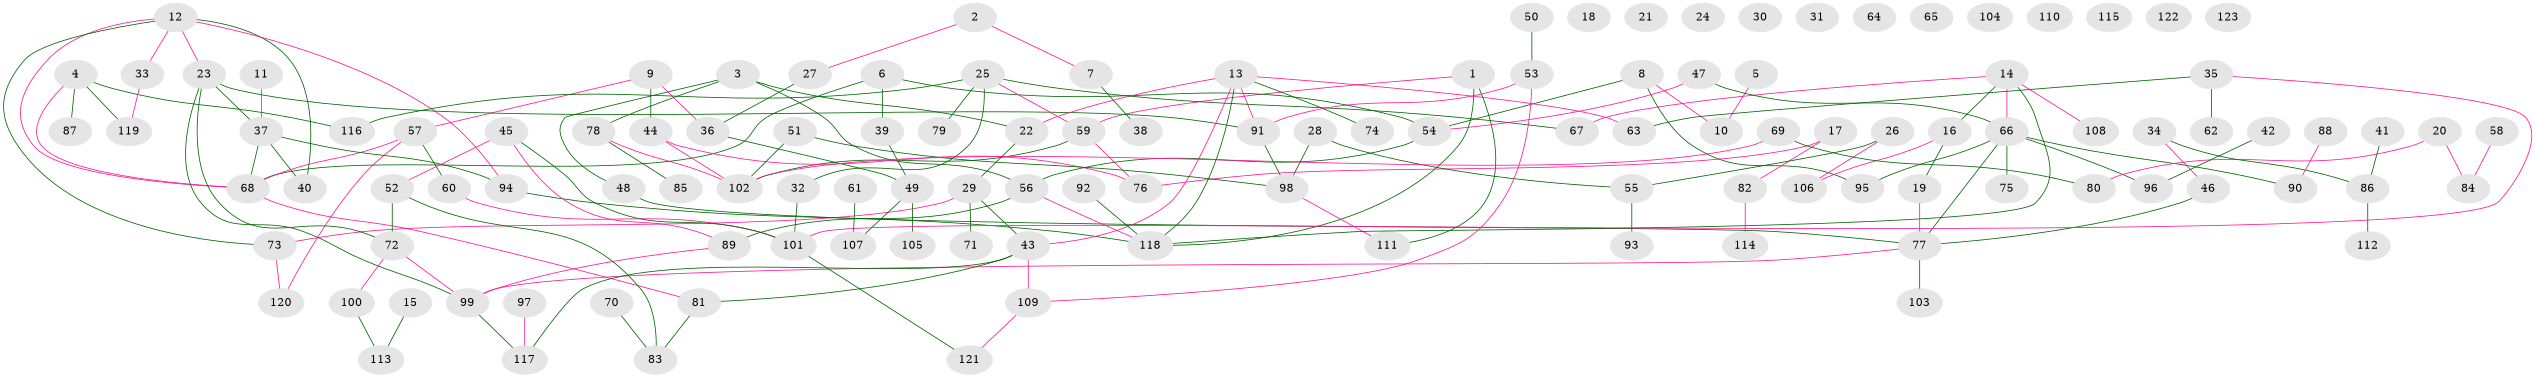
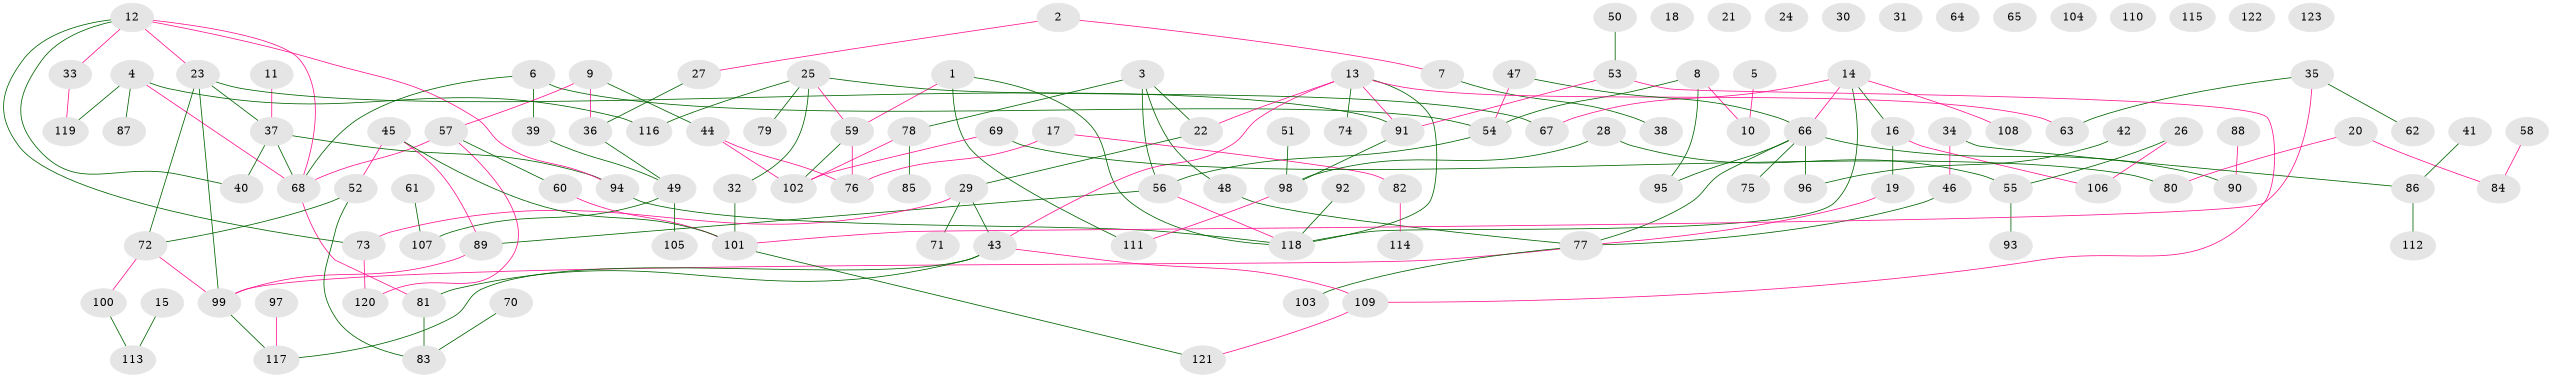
(772, 156) -> none
